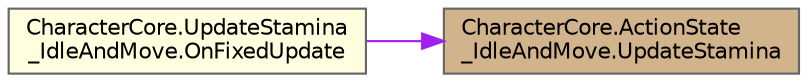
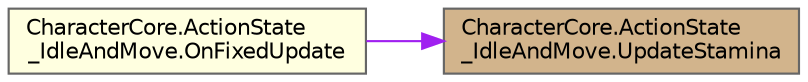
(187, 41) -> (187, 41)
